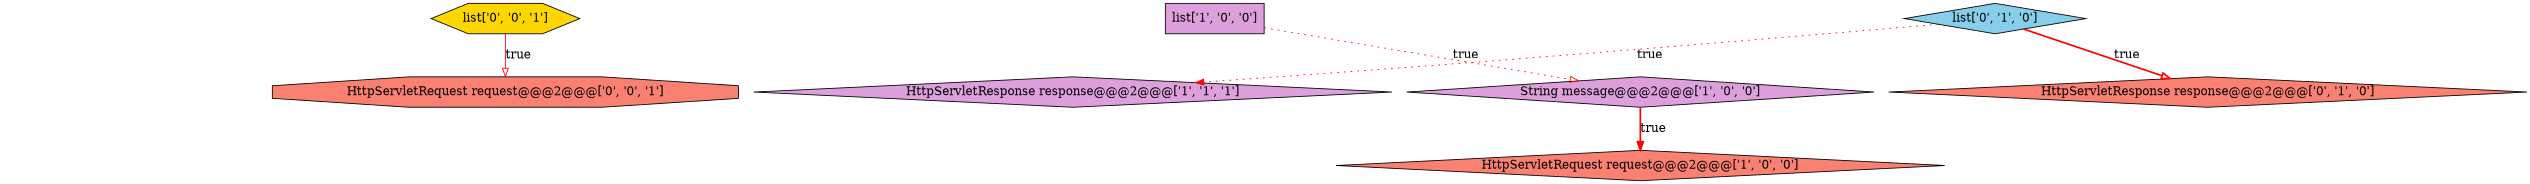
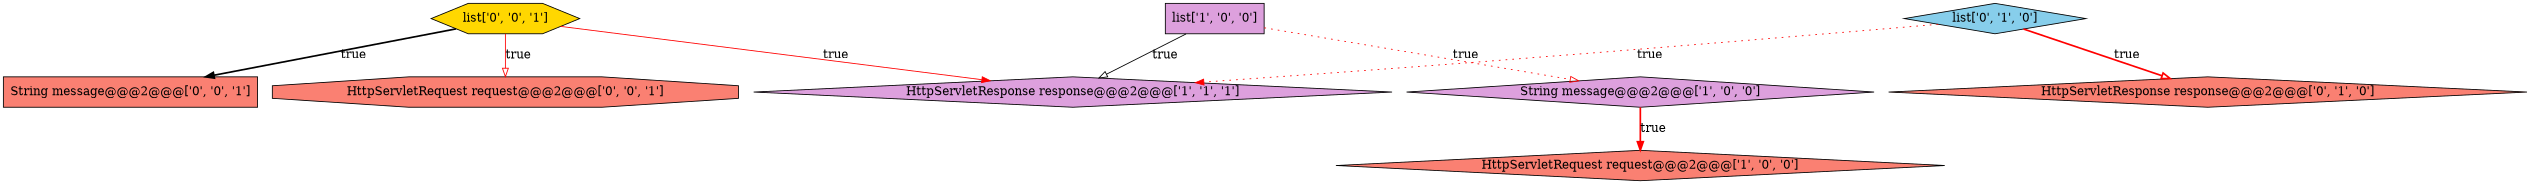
none -> (771, 53)
none -> (1146, 54)
none -> (130, 92)
